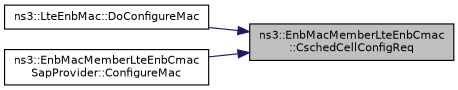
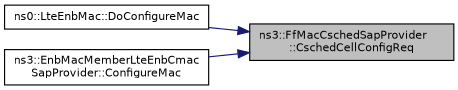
(107, 17) -> (107, 17)
(352, 42) -> (352, 42)
